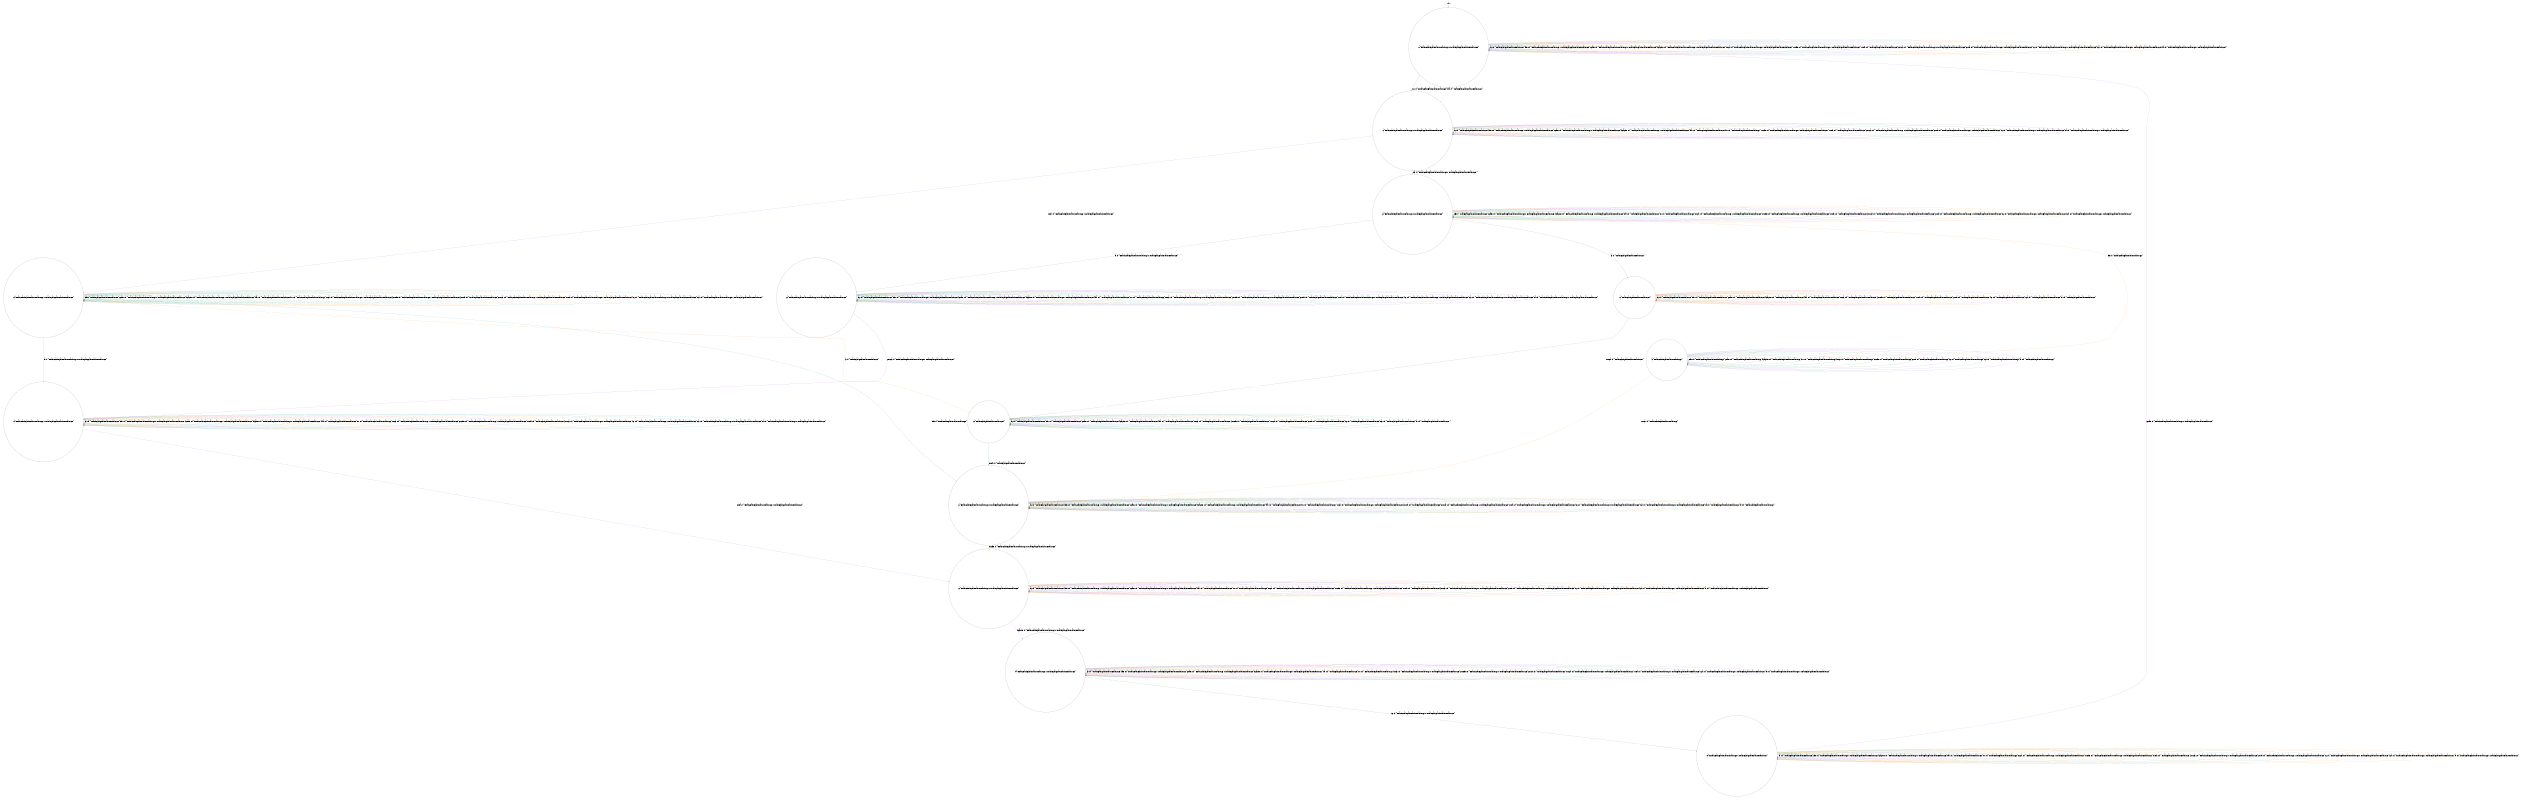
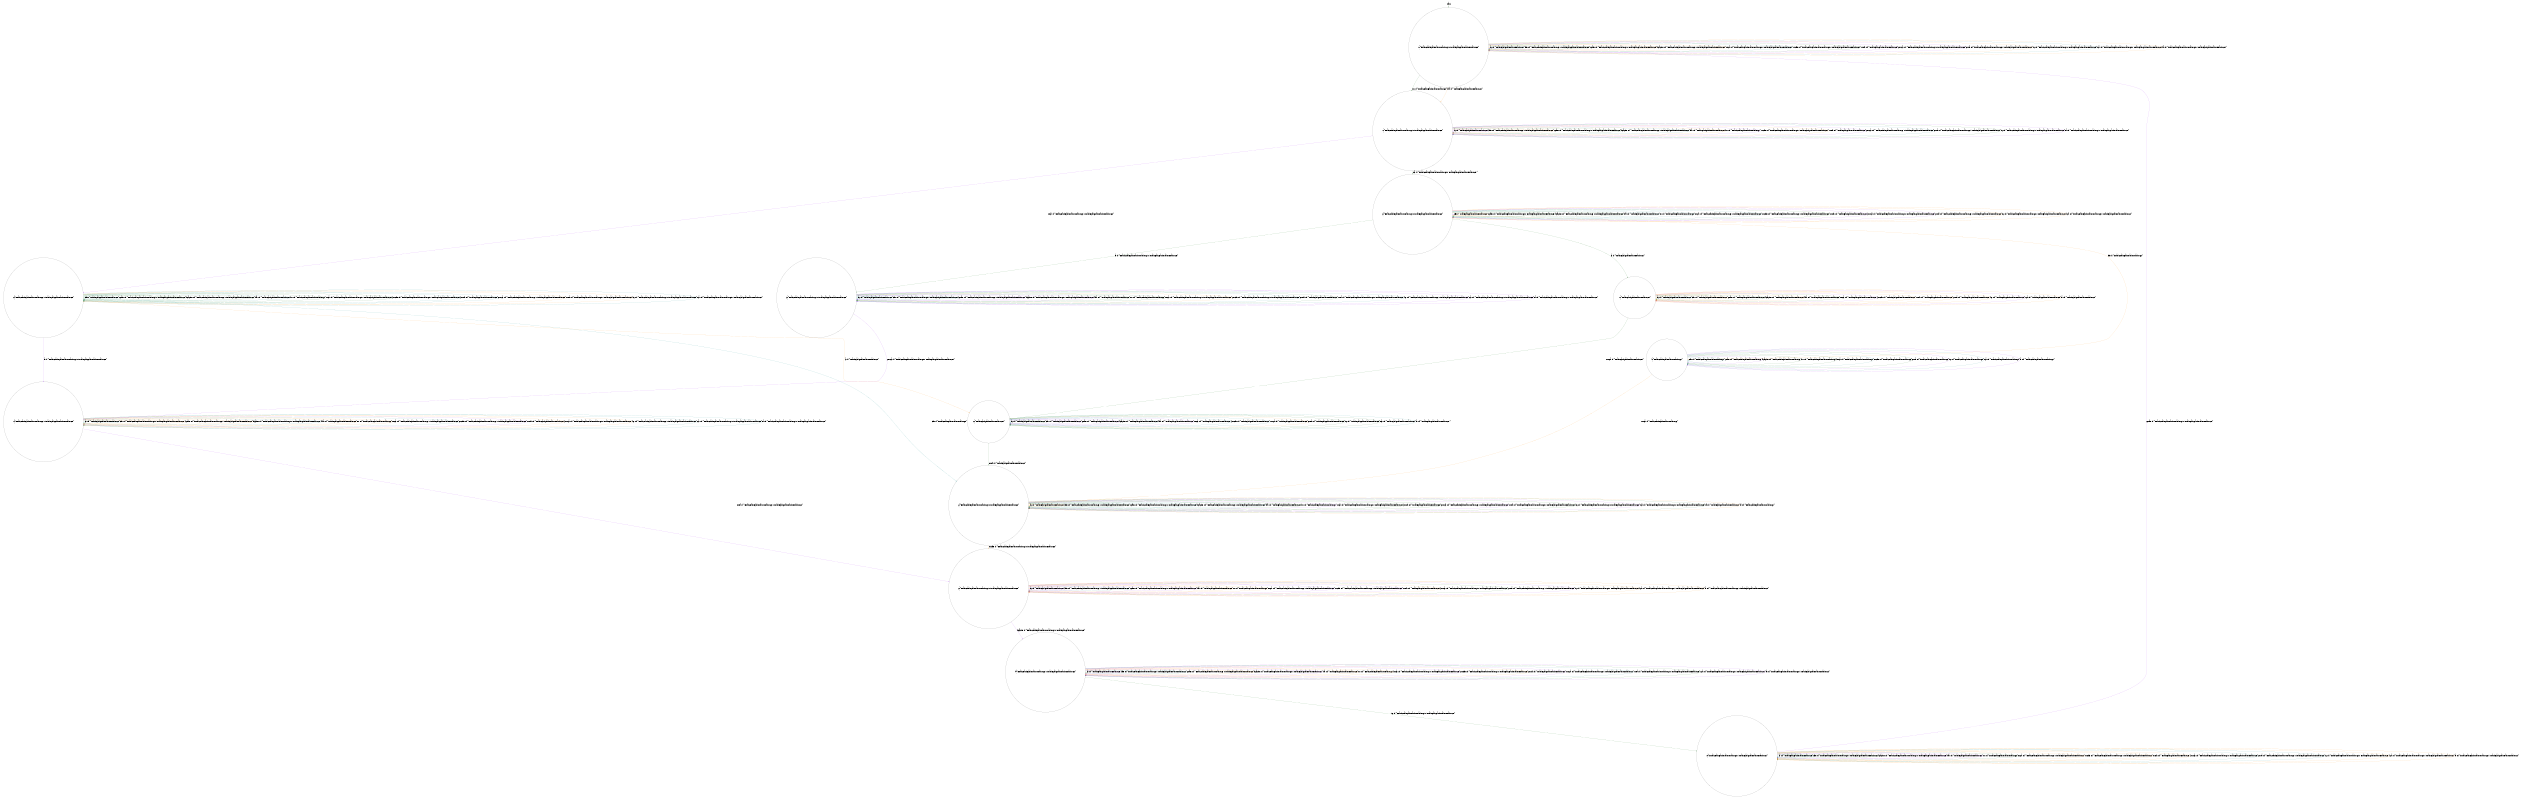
(1449, 4) -> (1449, 4)
